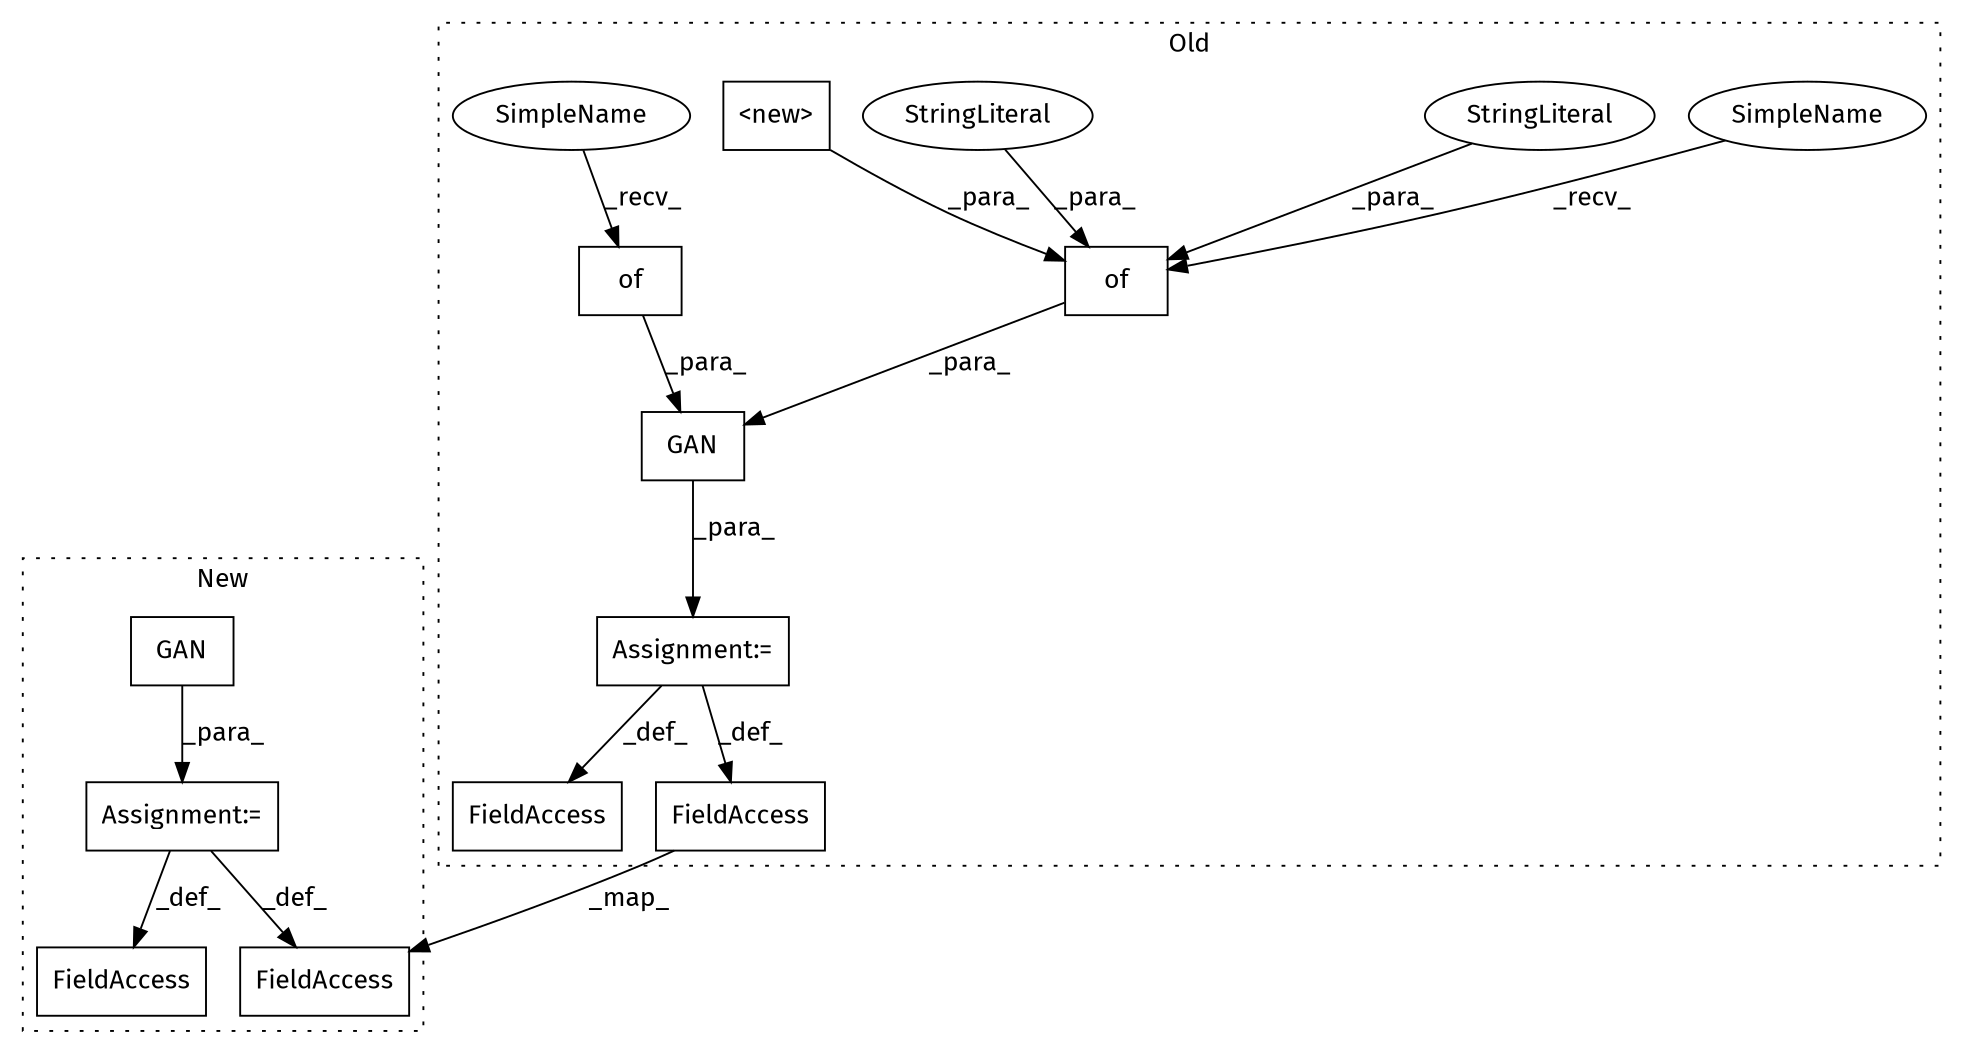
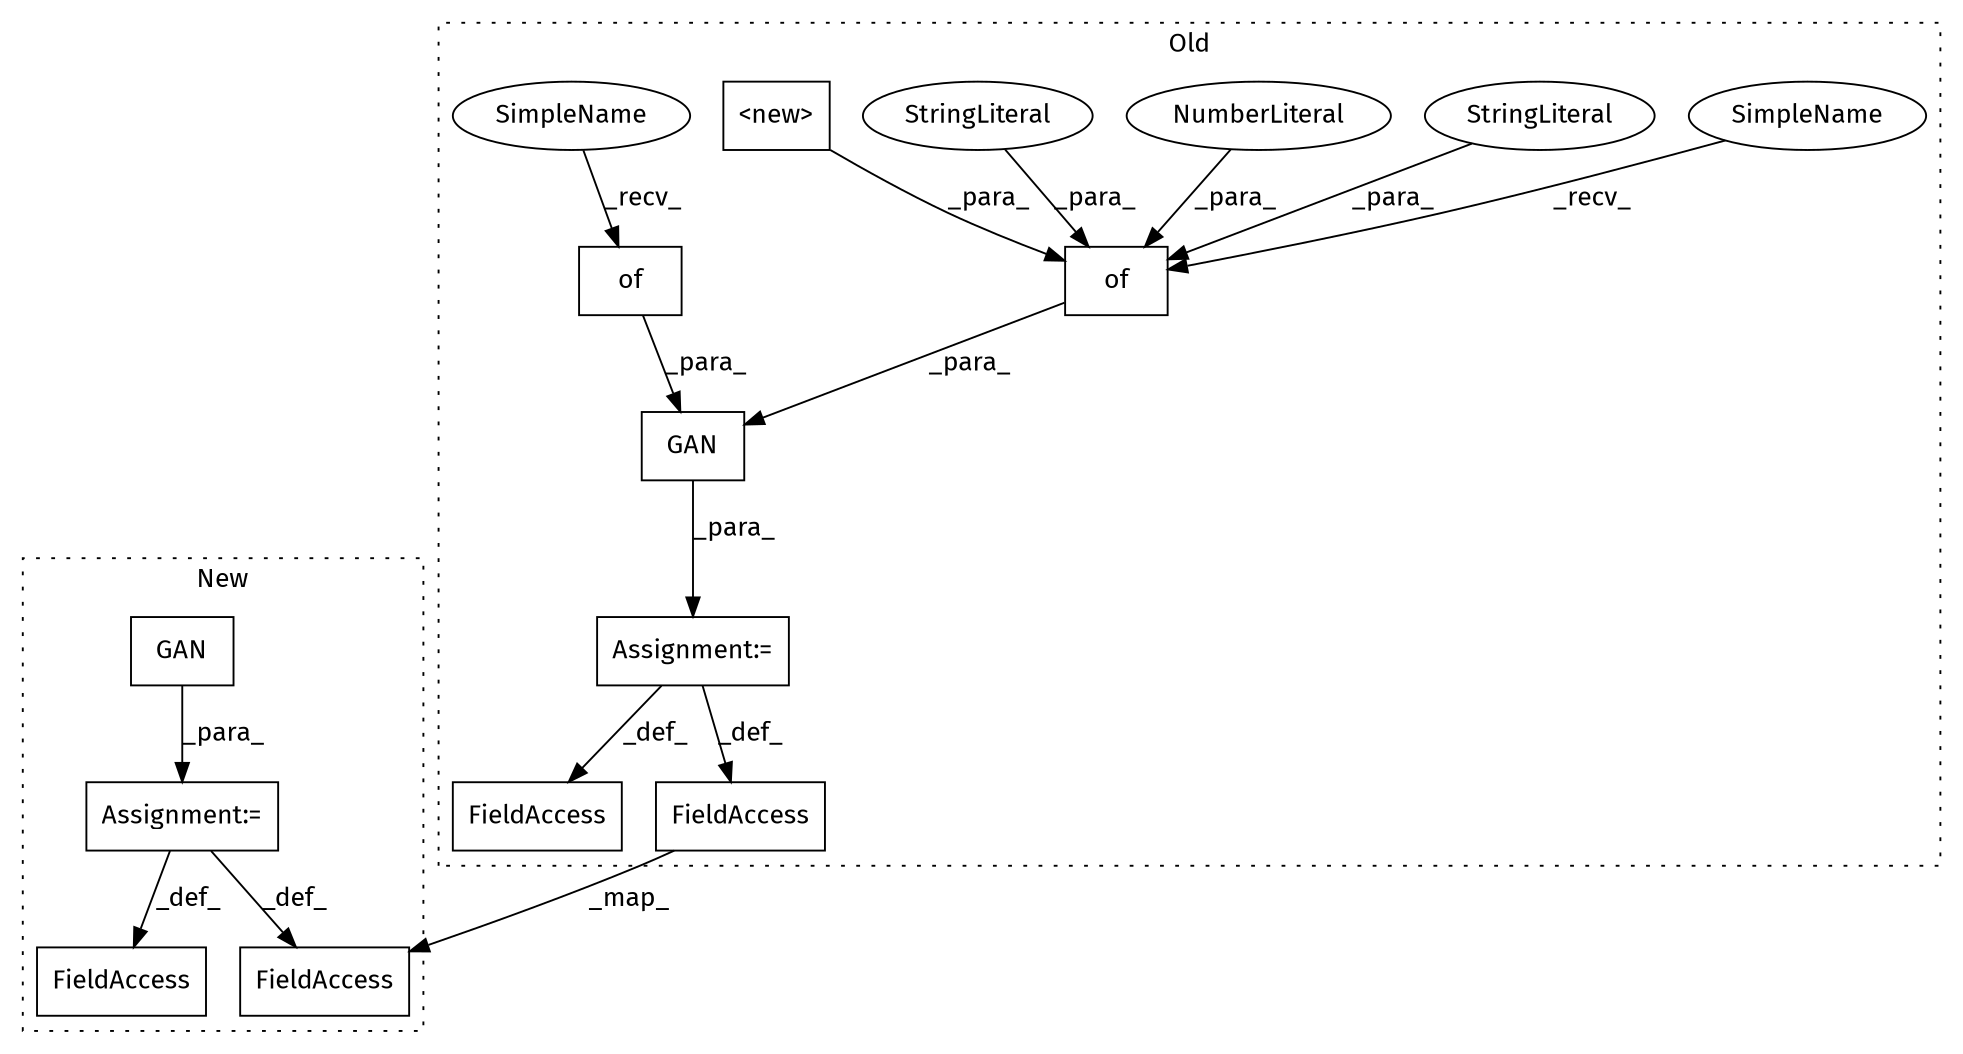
none -> (1259, 116)
